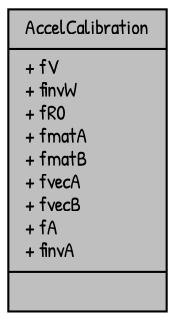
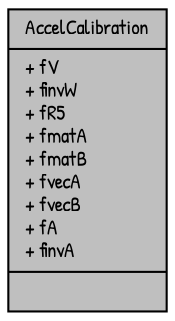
(46, 114) -> (46, 114)
